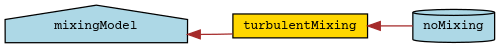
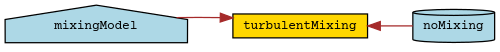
(216, 34) -> (198, 17)
